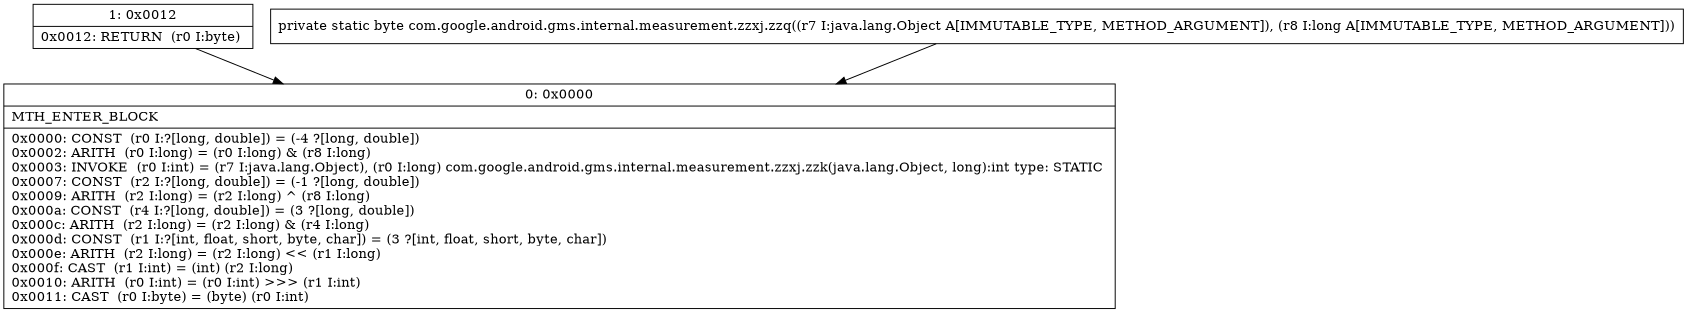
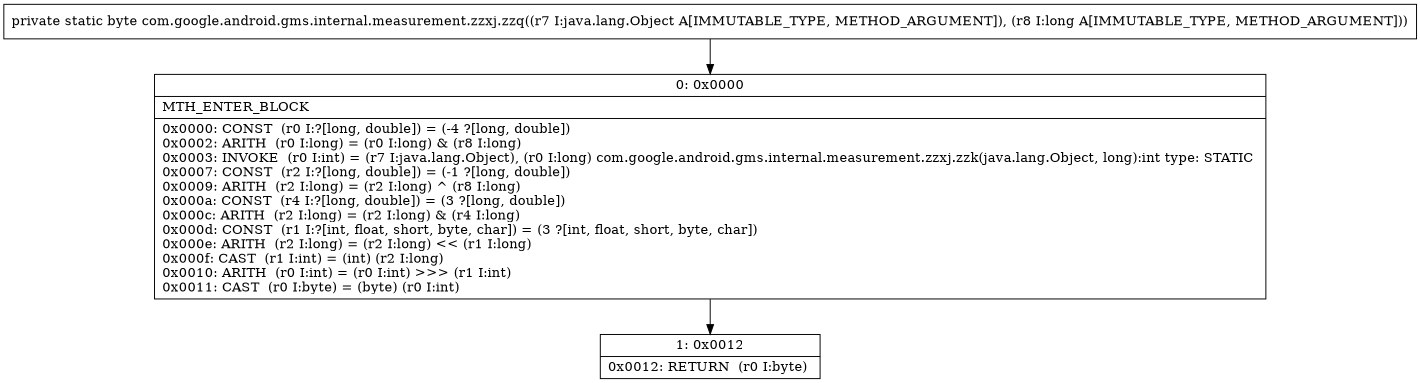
(235, 64) -> (710, 312)
